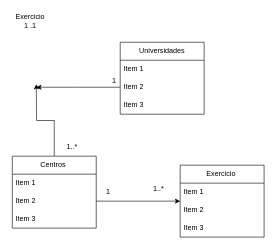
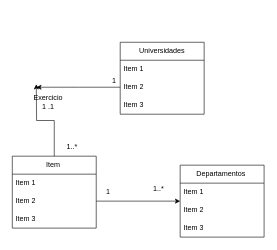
(30, 21) -> (48, 102)
(54, 165) -> (54, 165)
(222, 174) -> (222, 174)
